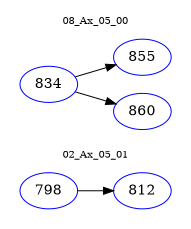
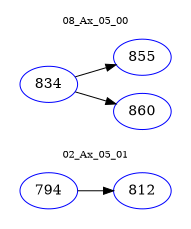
(49, 191) -> (49, 191)
